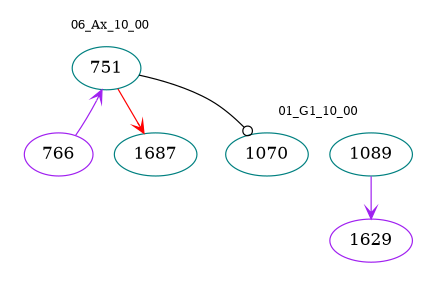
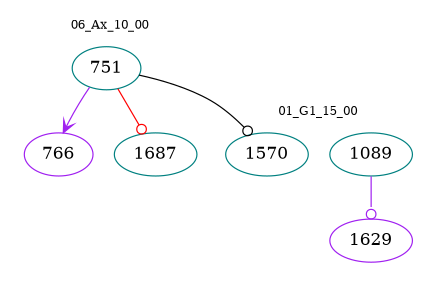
(129, 107) -> (129, 107)
(318, 112) -> (318, 112)
(87, 118) -> (79, 104)
(267, 154) -> (267, 154)
(371, 192) -> (371, 192)
